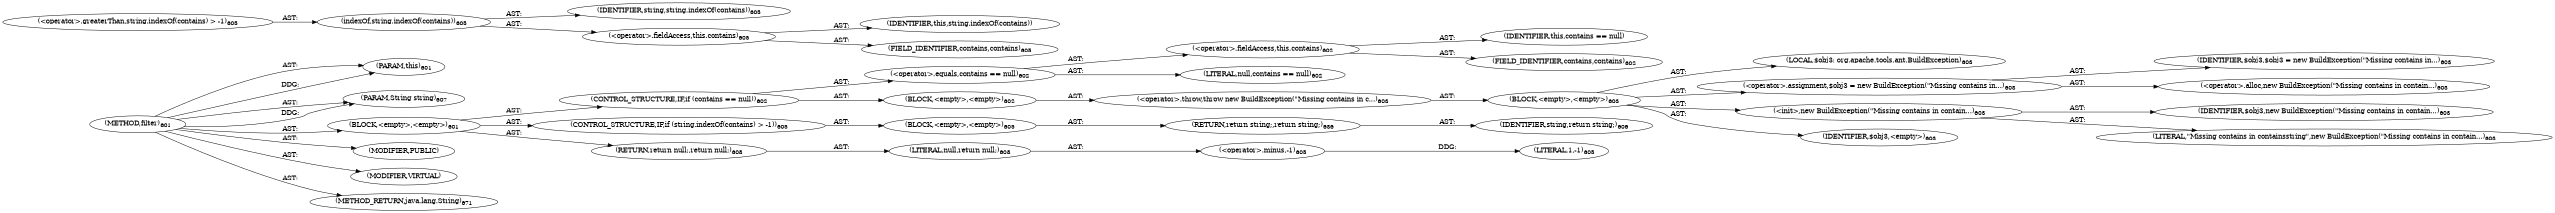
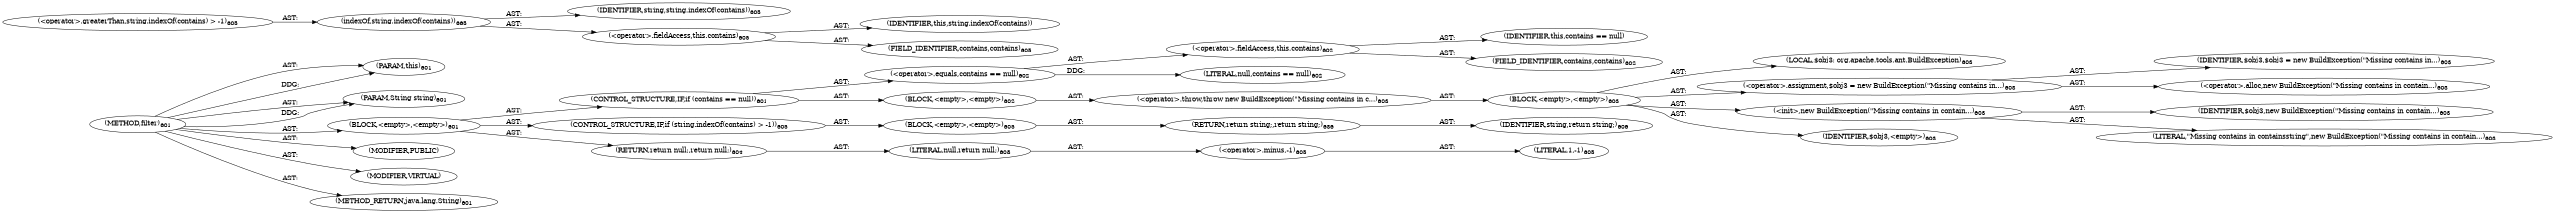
(461, 21) -> (461, 21)
(1077, 71) -> (1077, 71)
(442, 98) -> (442, 98)
(762, 100) -> (762, 100)
(1448, 148) -> (1448, 148)
(737, 150) -> (737, 150)
(467, 201) -> (467, 201)
